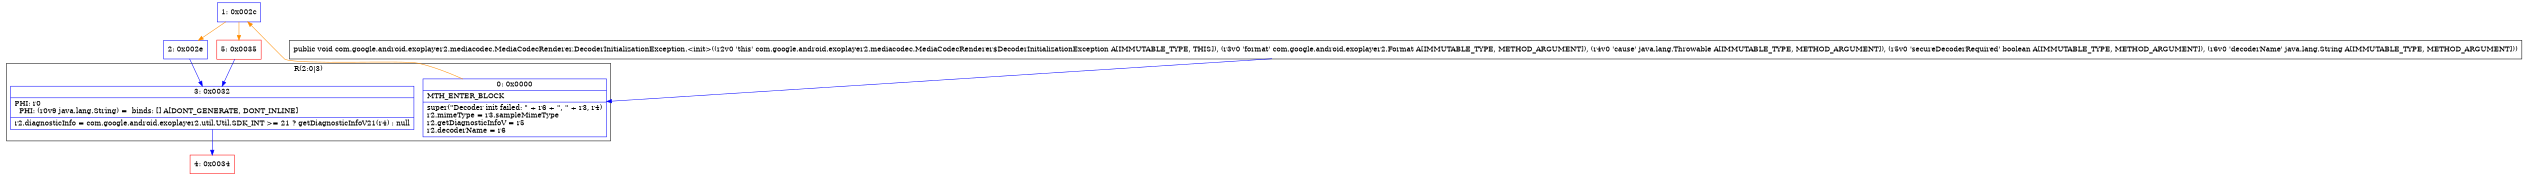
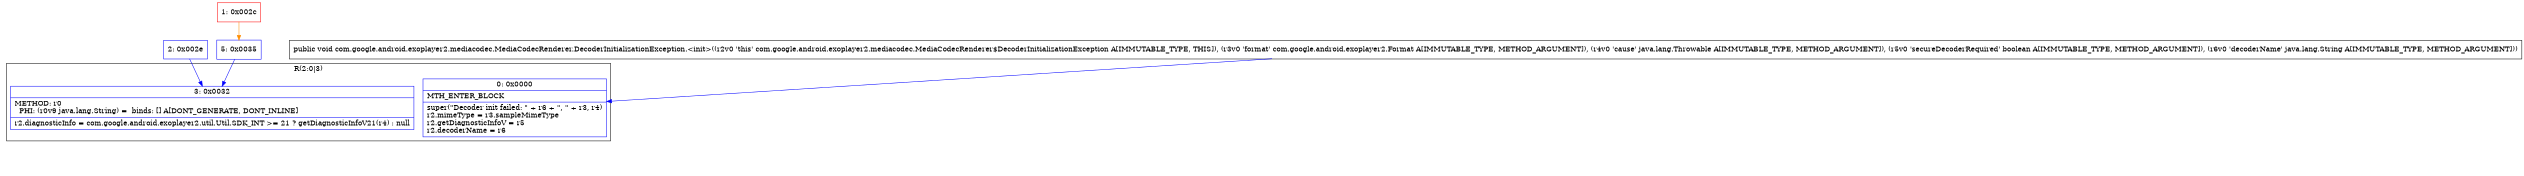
(239, 12) -> (239, 12)
(214, 30) -> none
(239, 50) -> (239, 50)
(351, 62) -> none
(29, 104) -> (39, 104)
(212, 164) -> none
